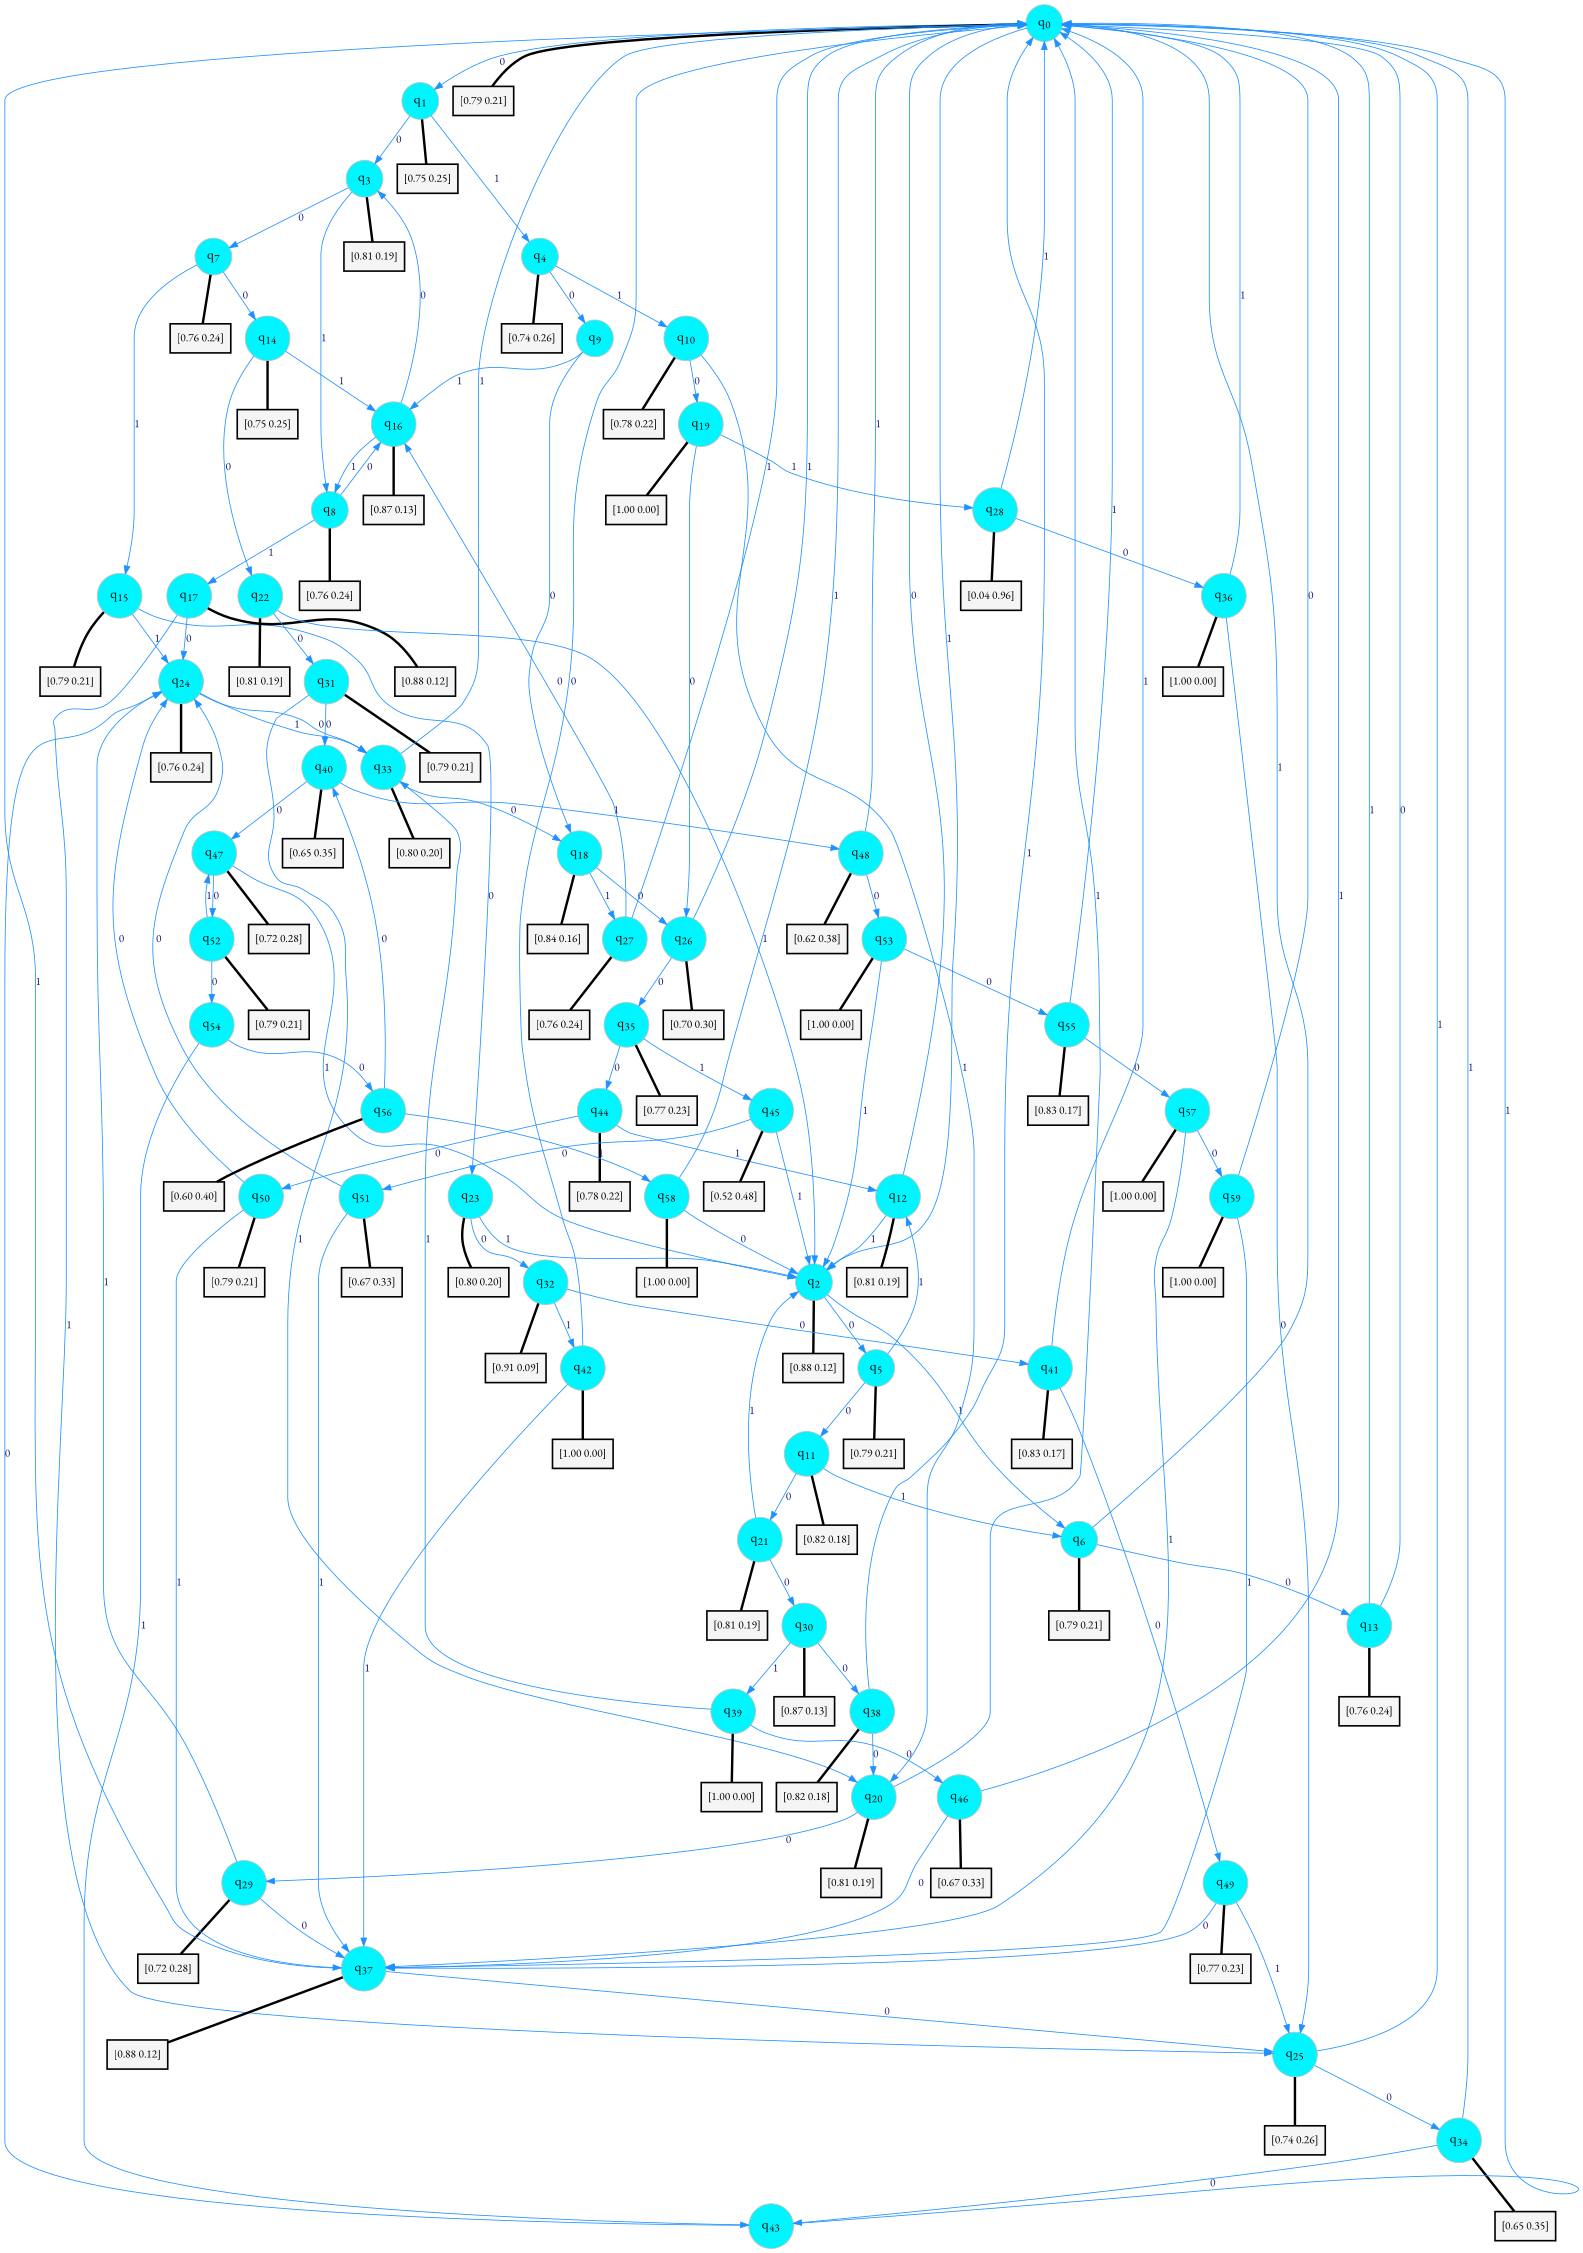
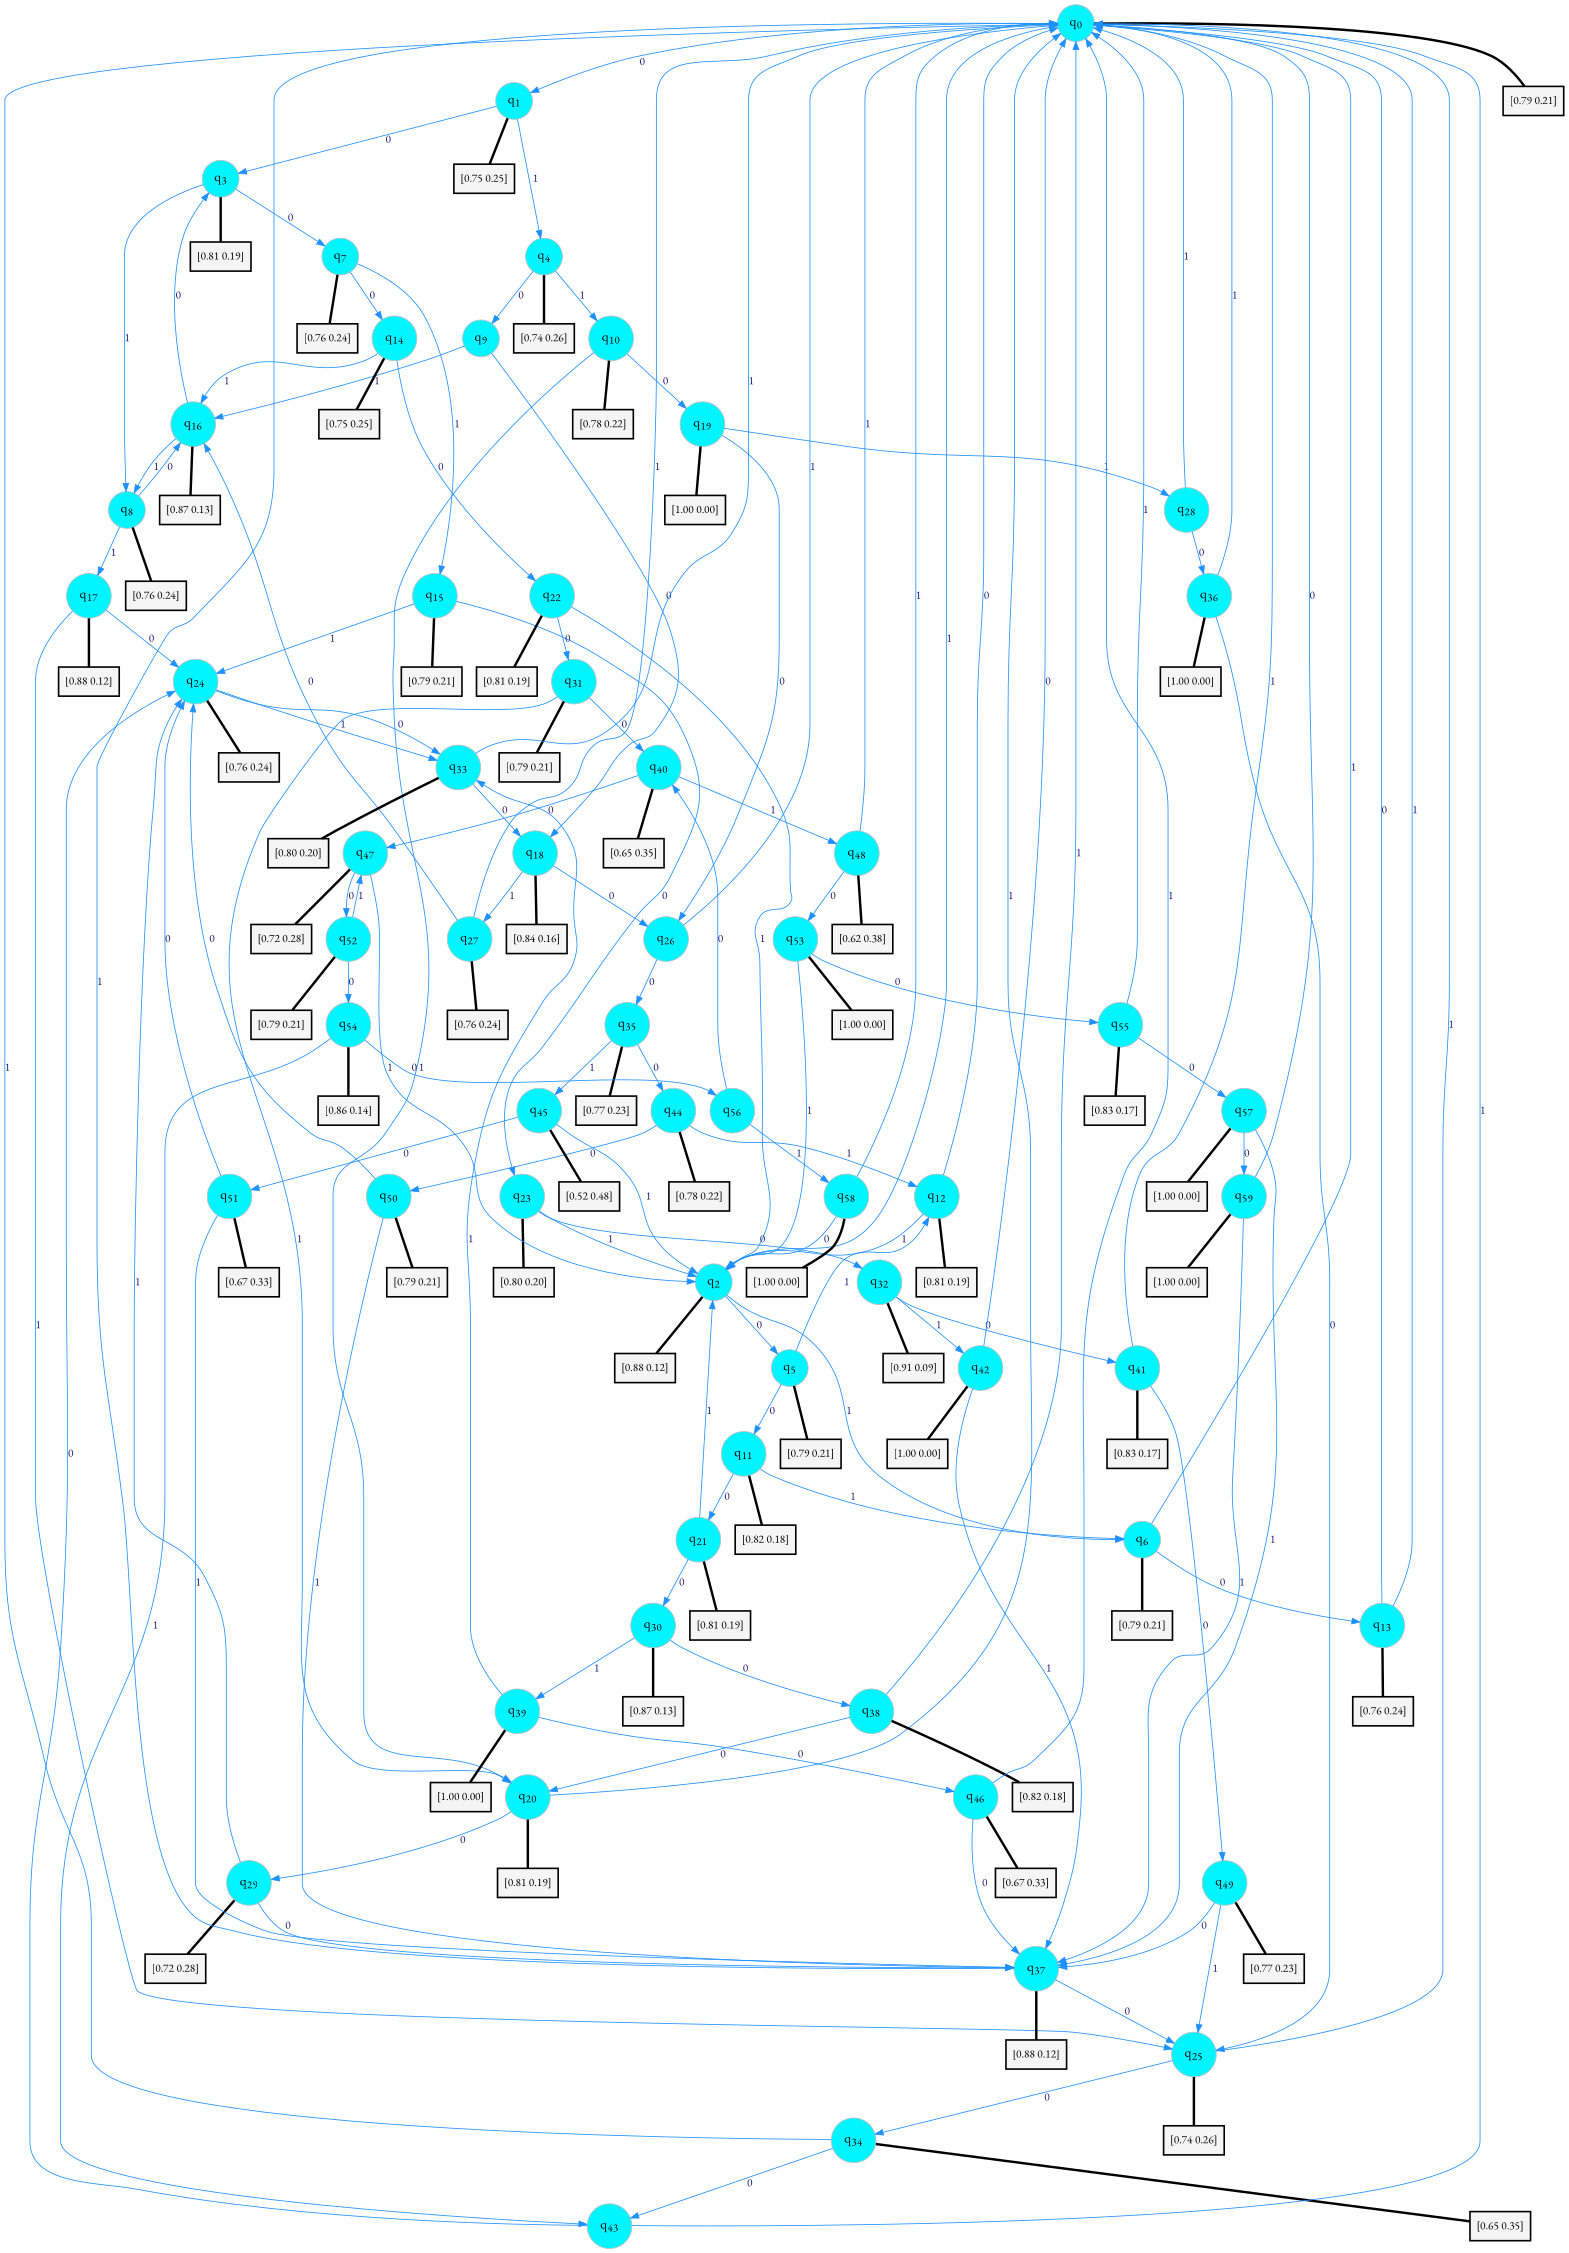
(991, 596) -> none
(694, 1025) -> none
none -> (348, 1111)
(194, 1196) -> none
